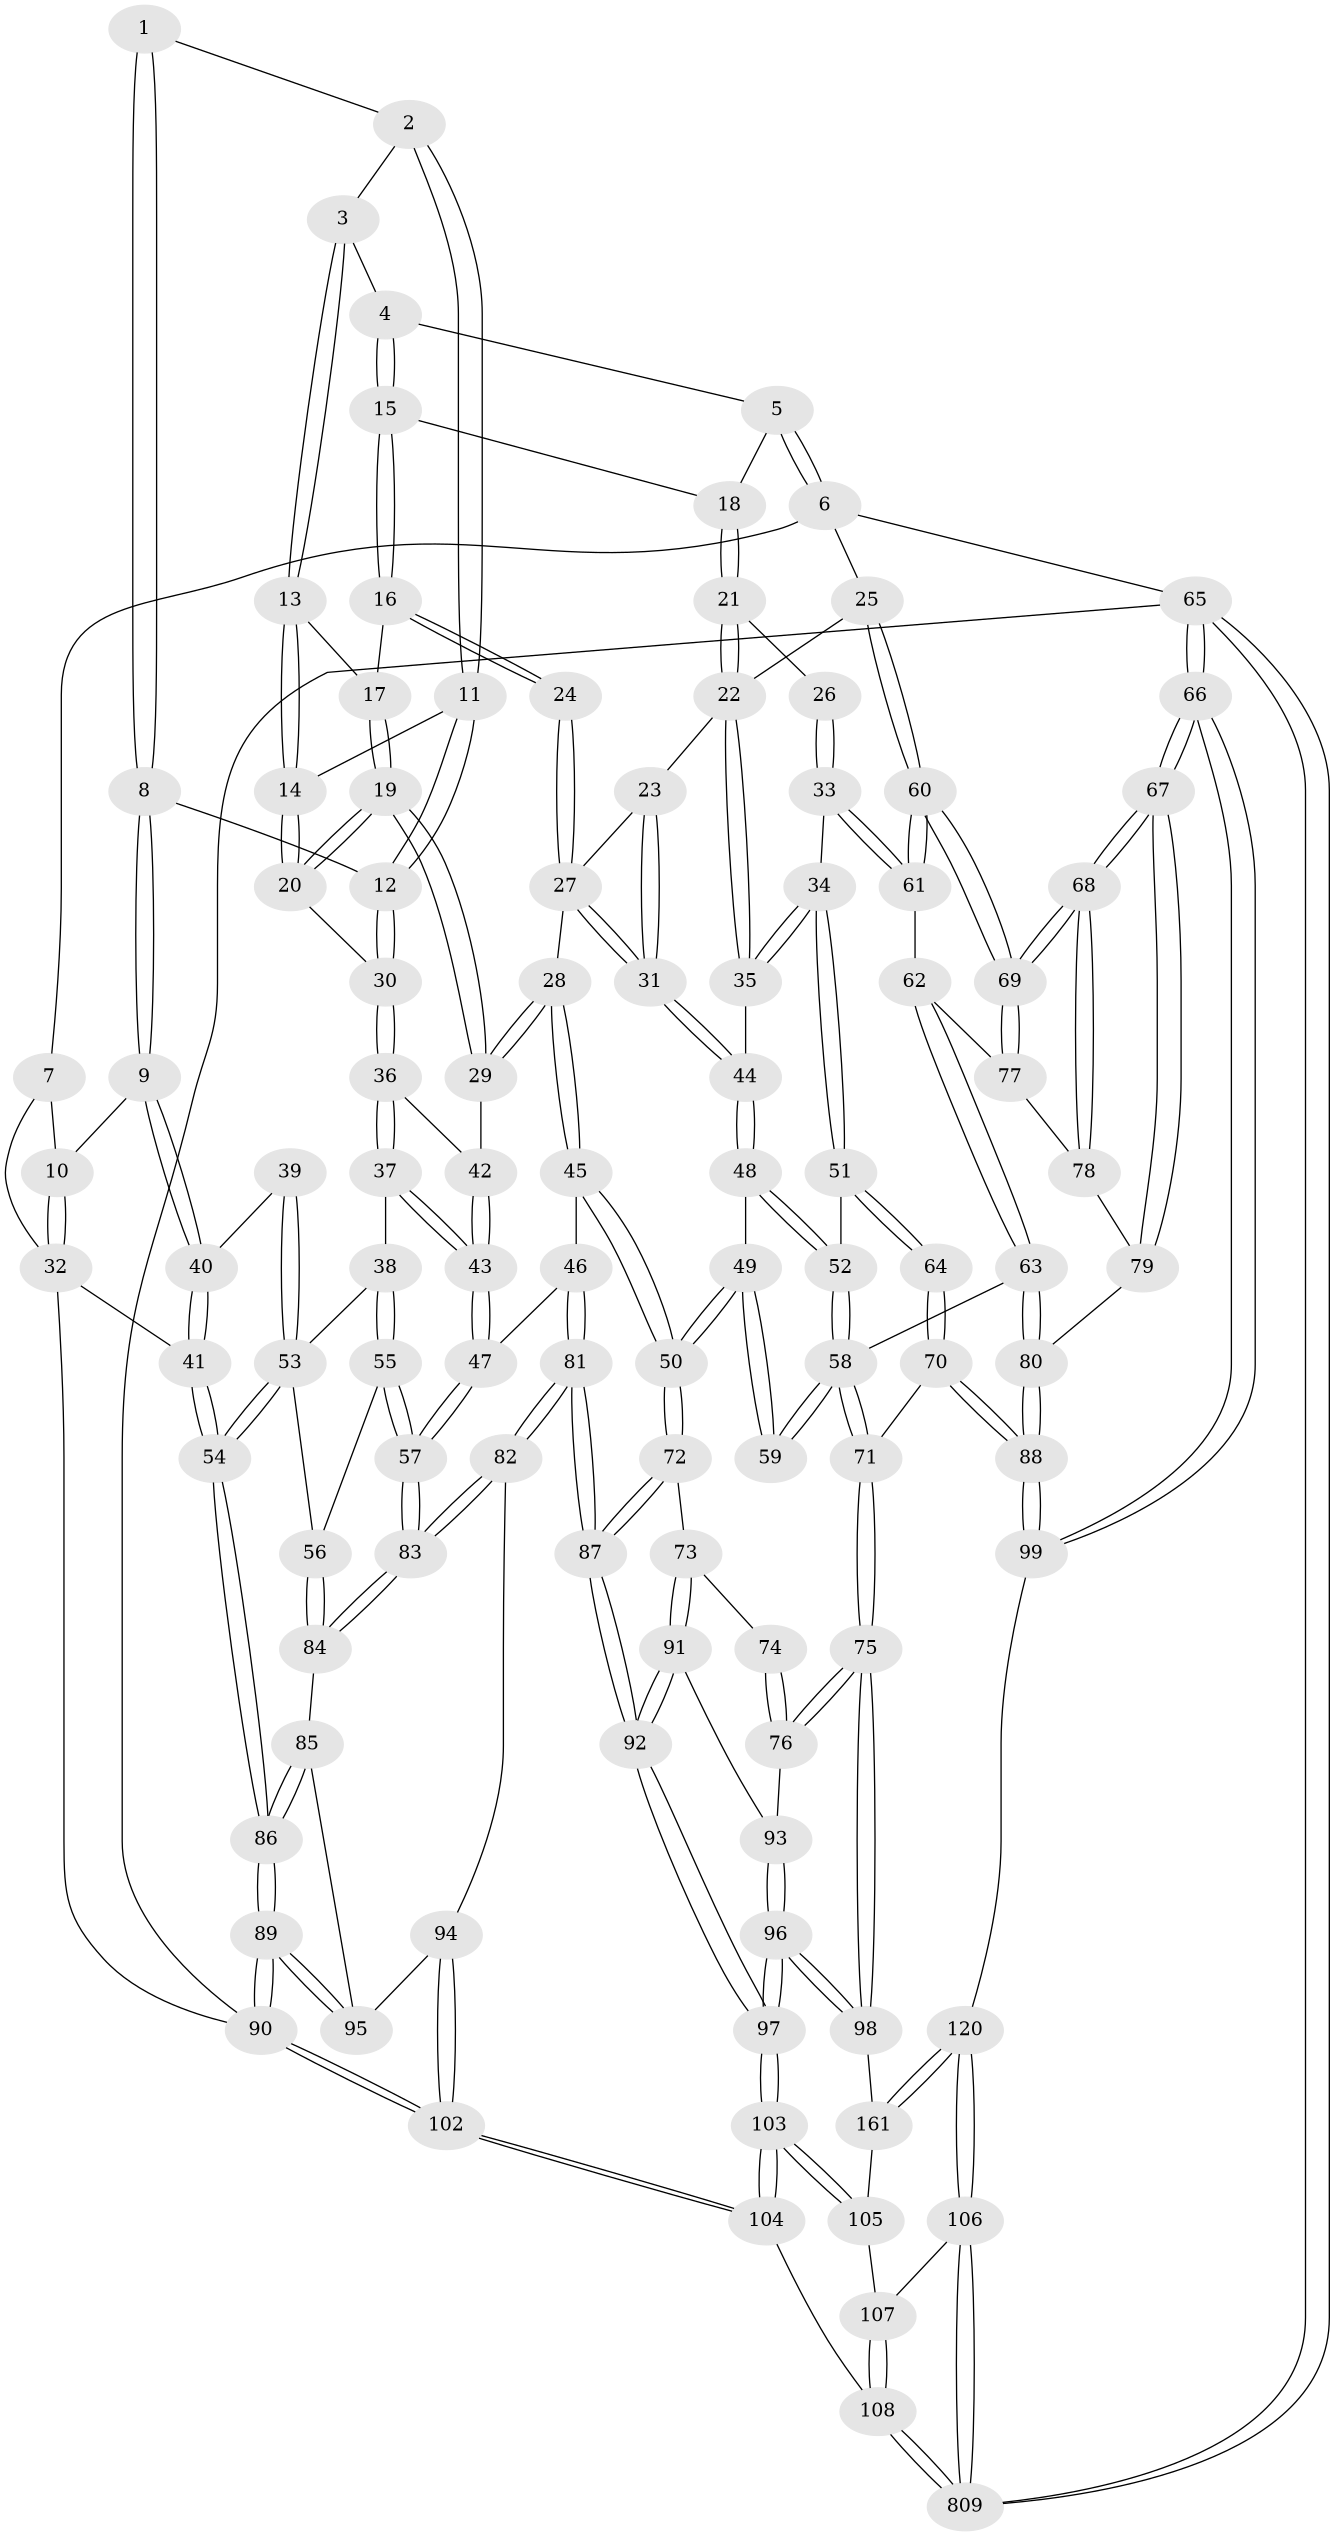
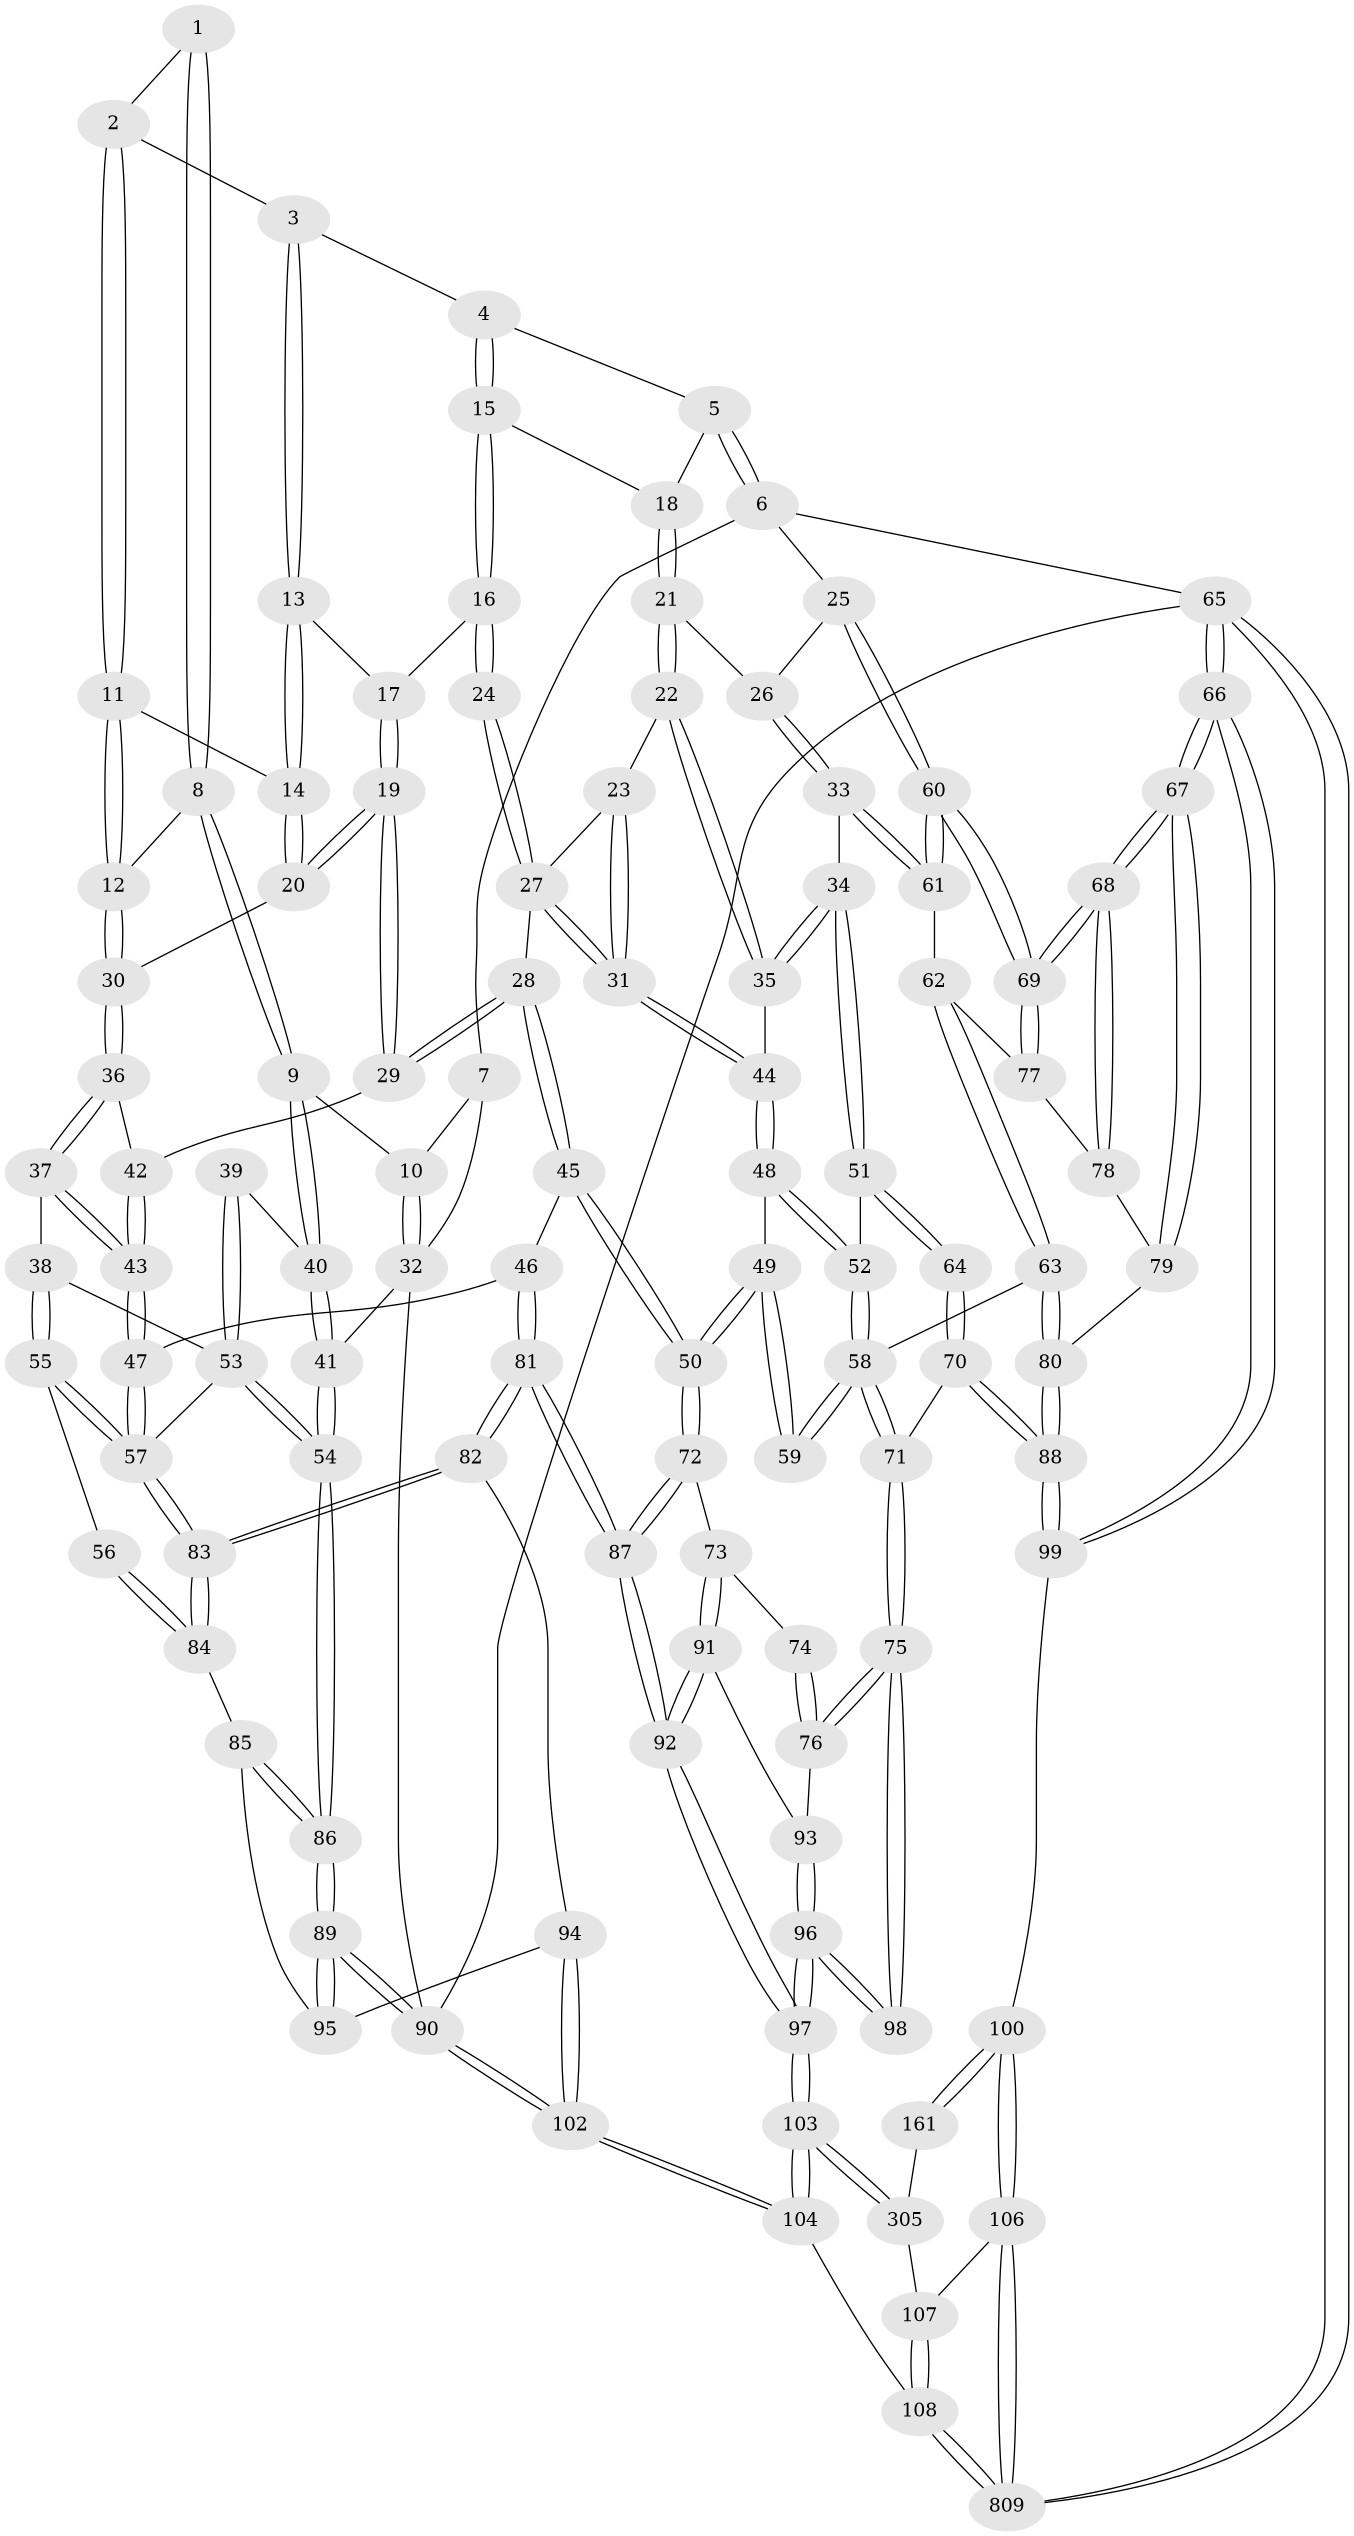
(798, 649) -> (801, 649)
(303, 1459) -> (184, 1411)
(965, 2030) -> (1007, 2030)
(870, 2078) -> none
(866, 2221) -> (905, 2221)
